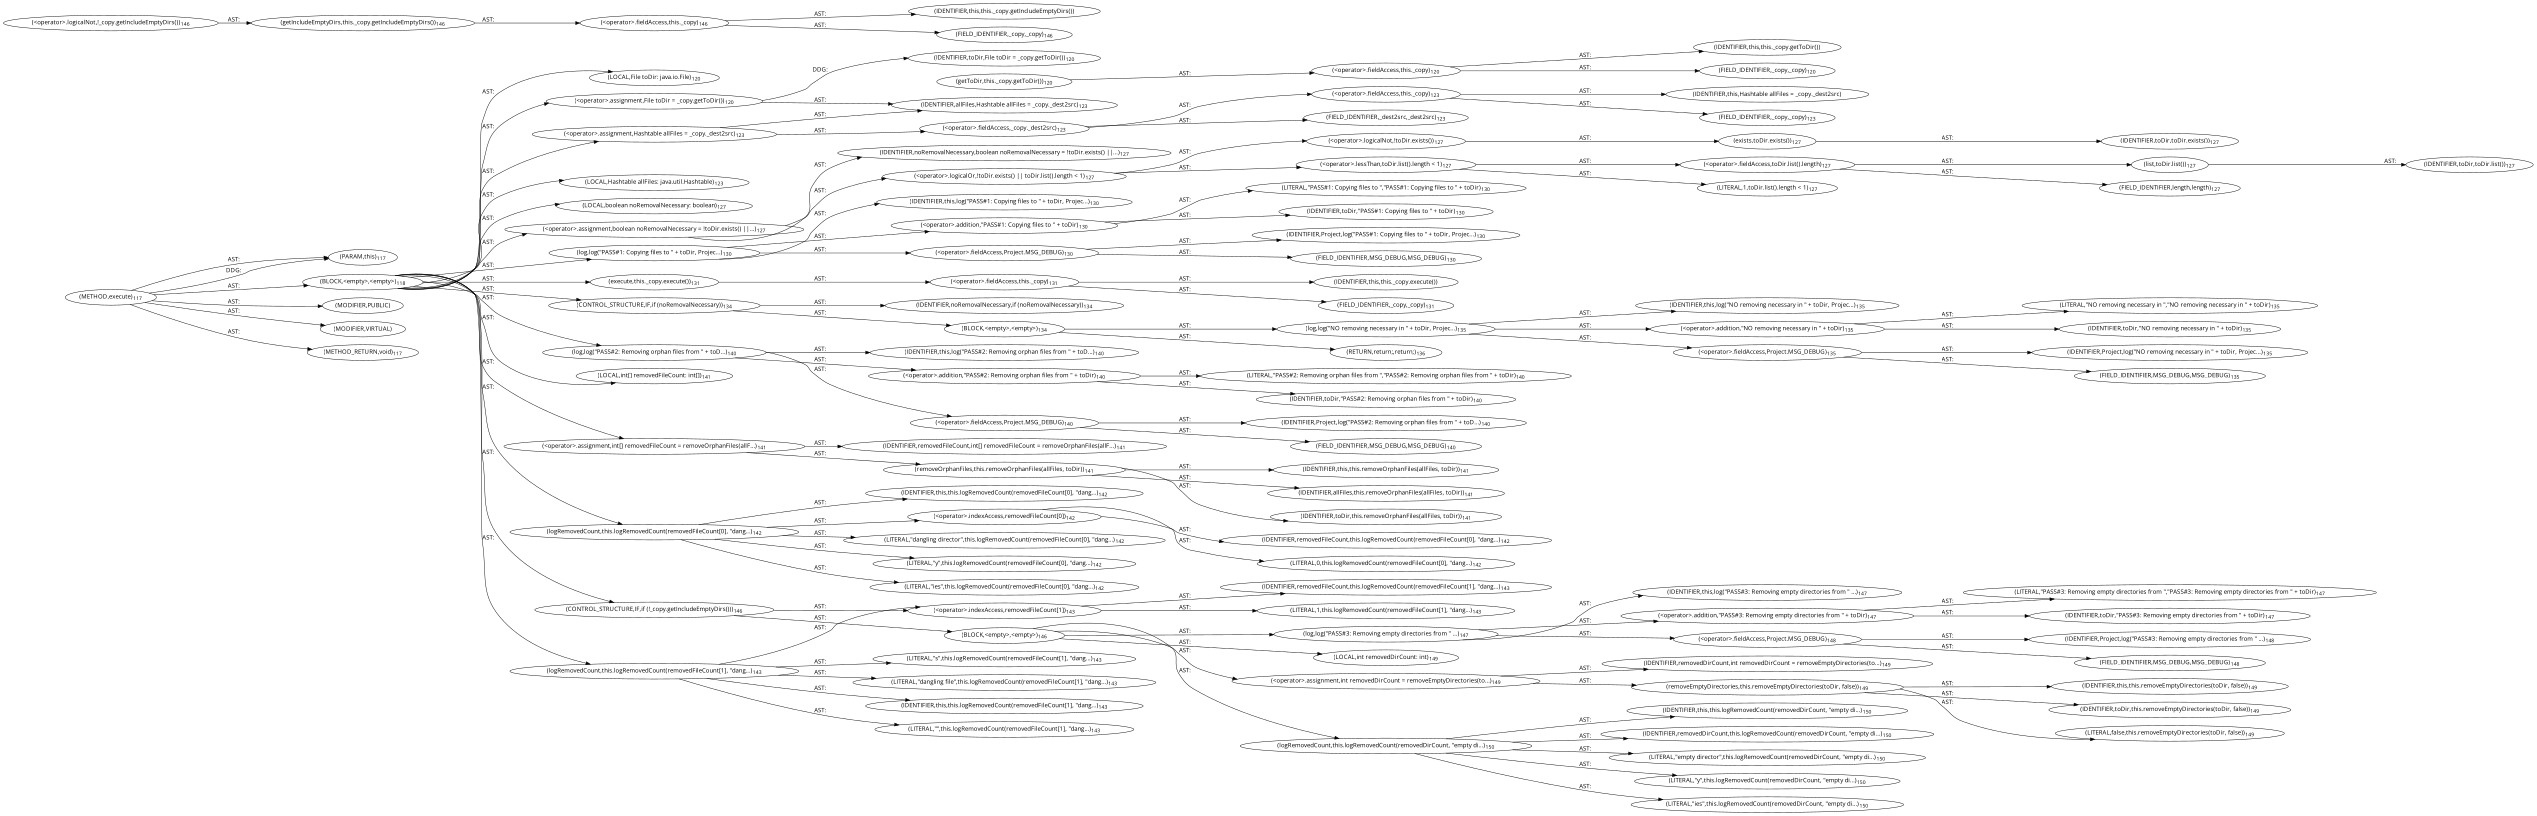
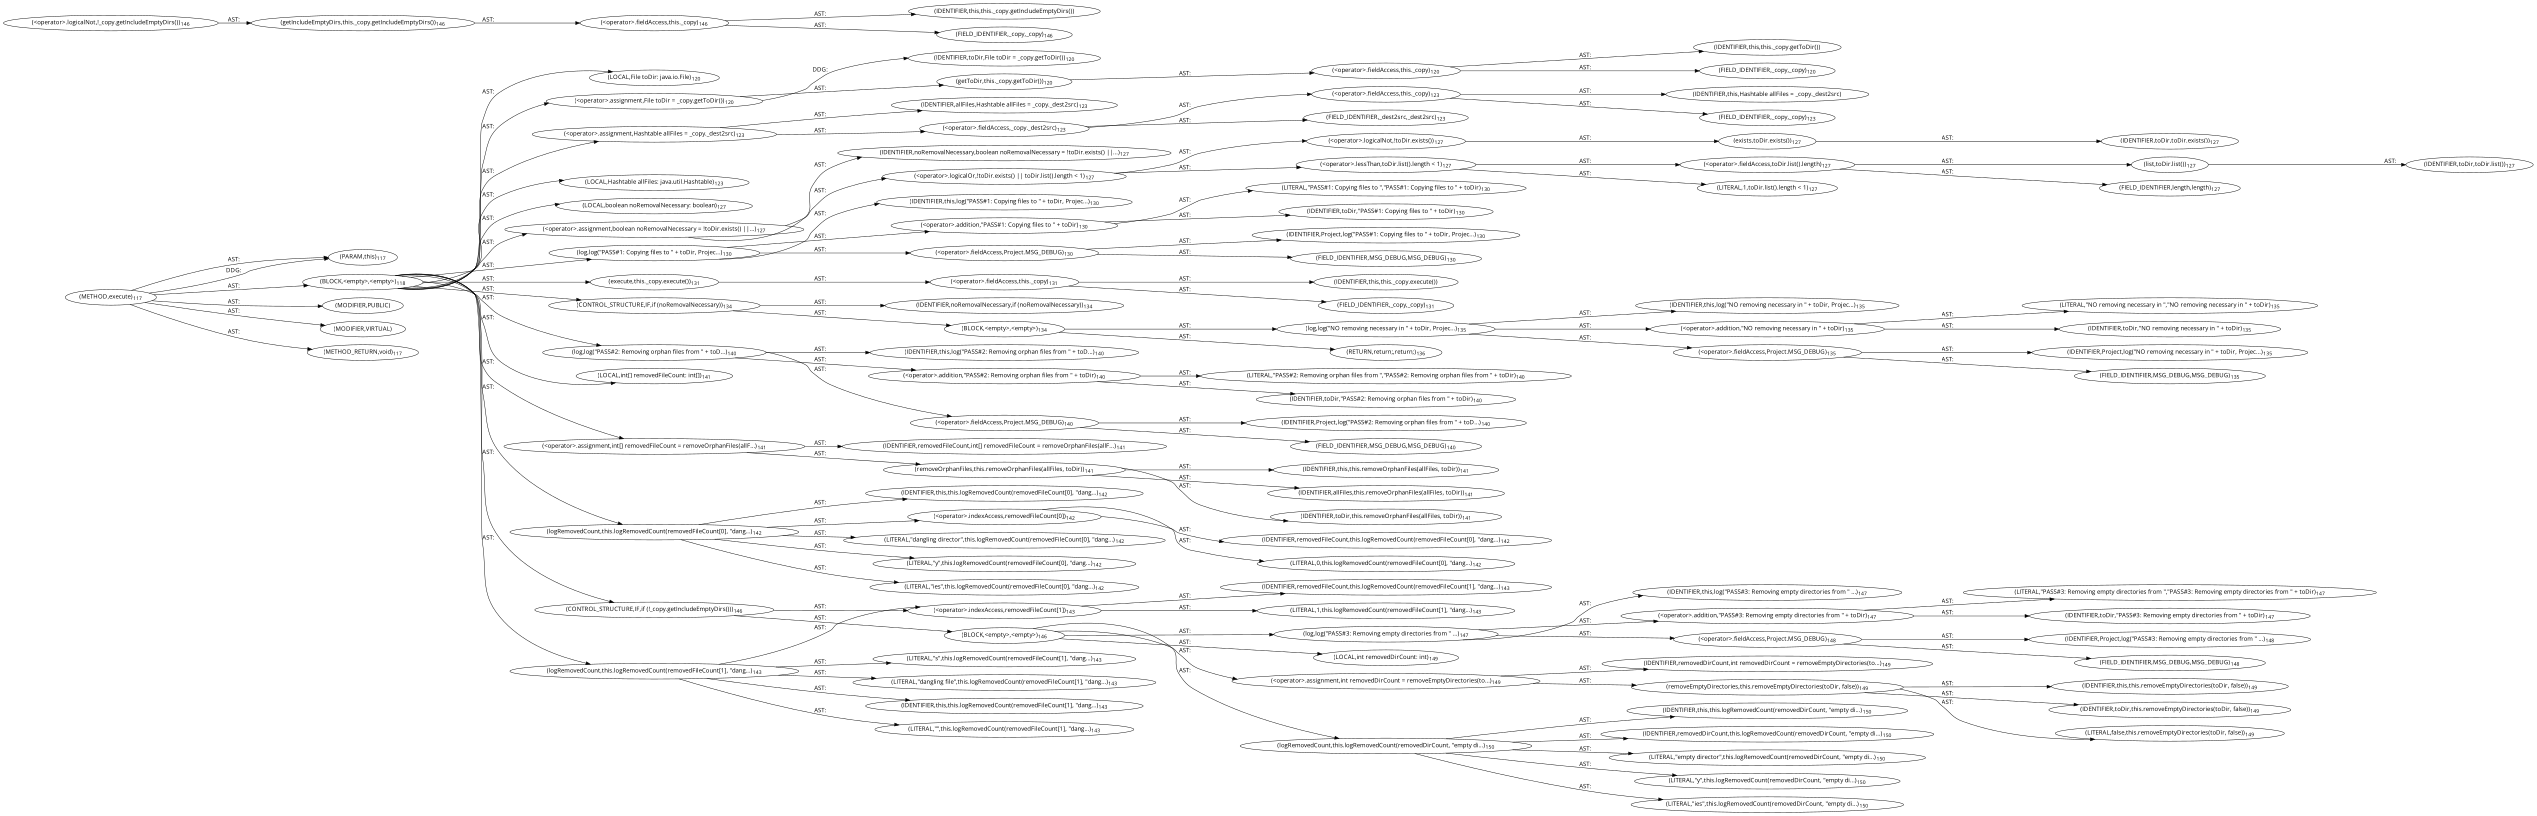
(825, 103) -> (840, 91)
